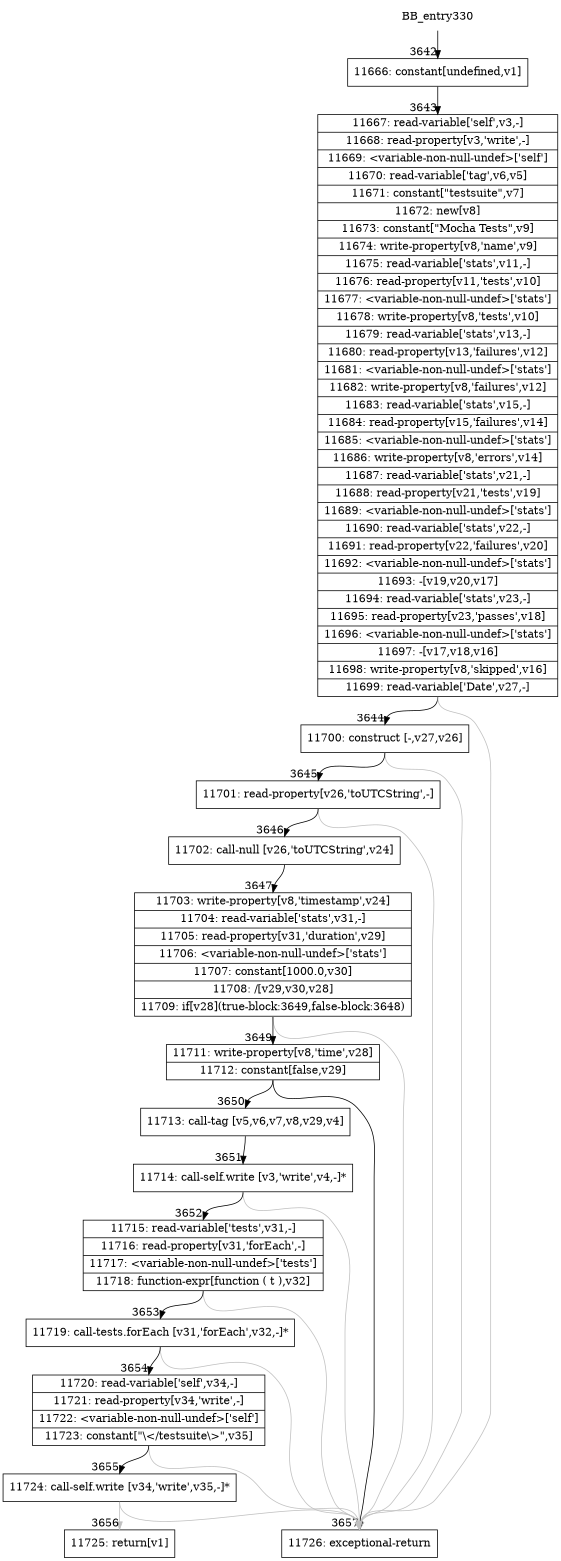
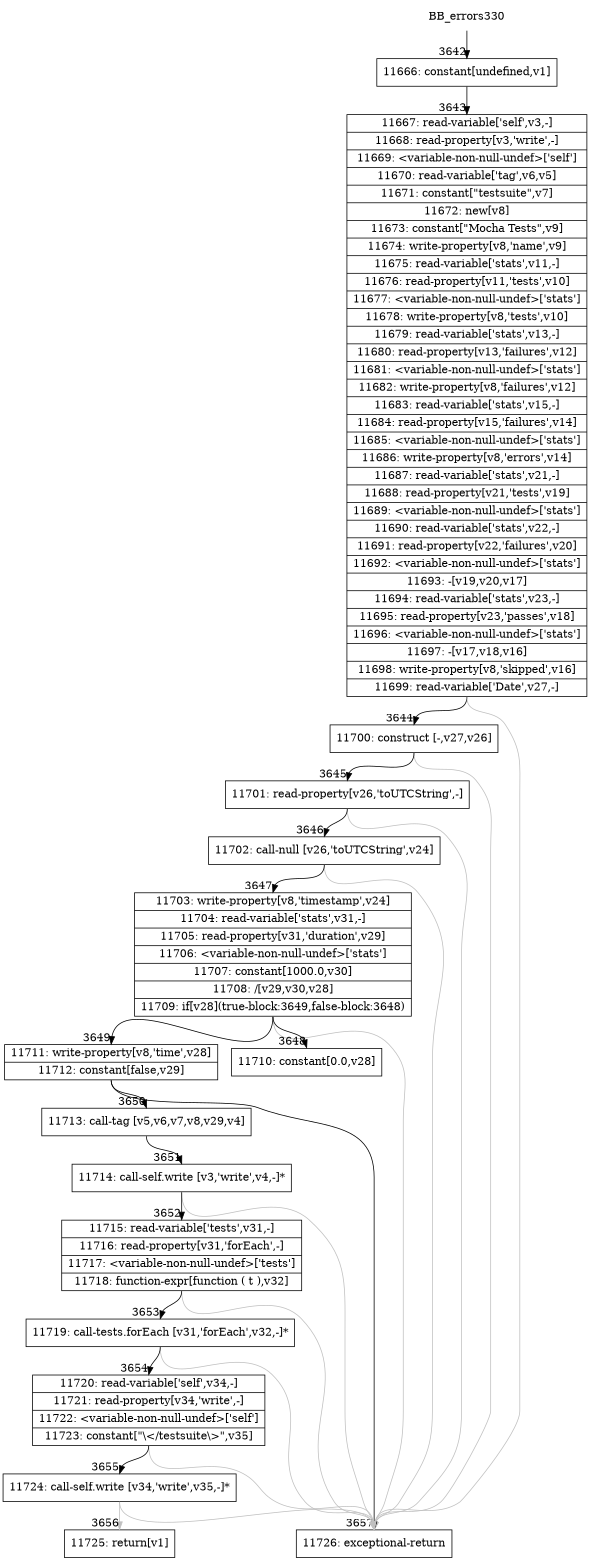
(438, 17) -> (467, 17)
none -> (307, 1062)
none -> (432, 1159)
